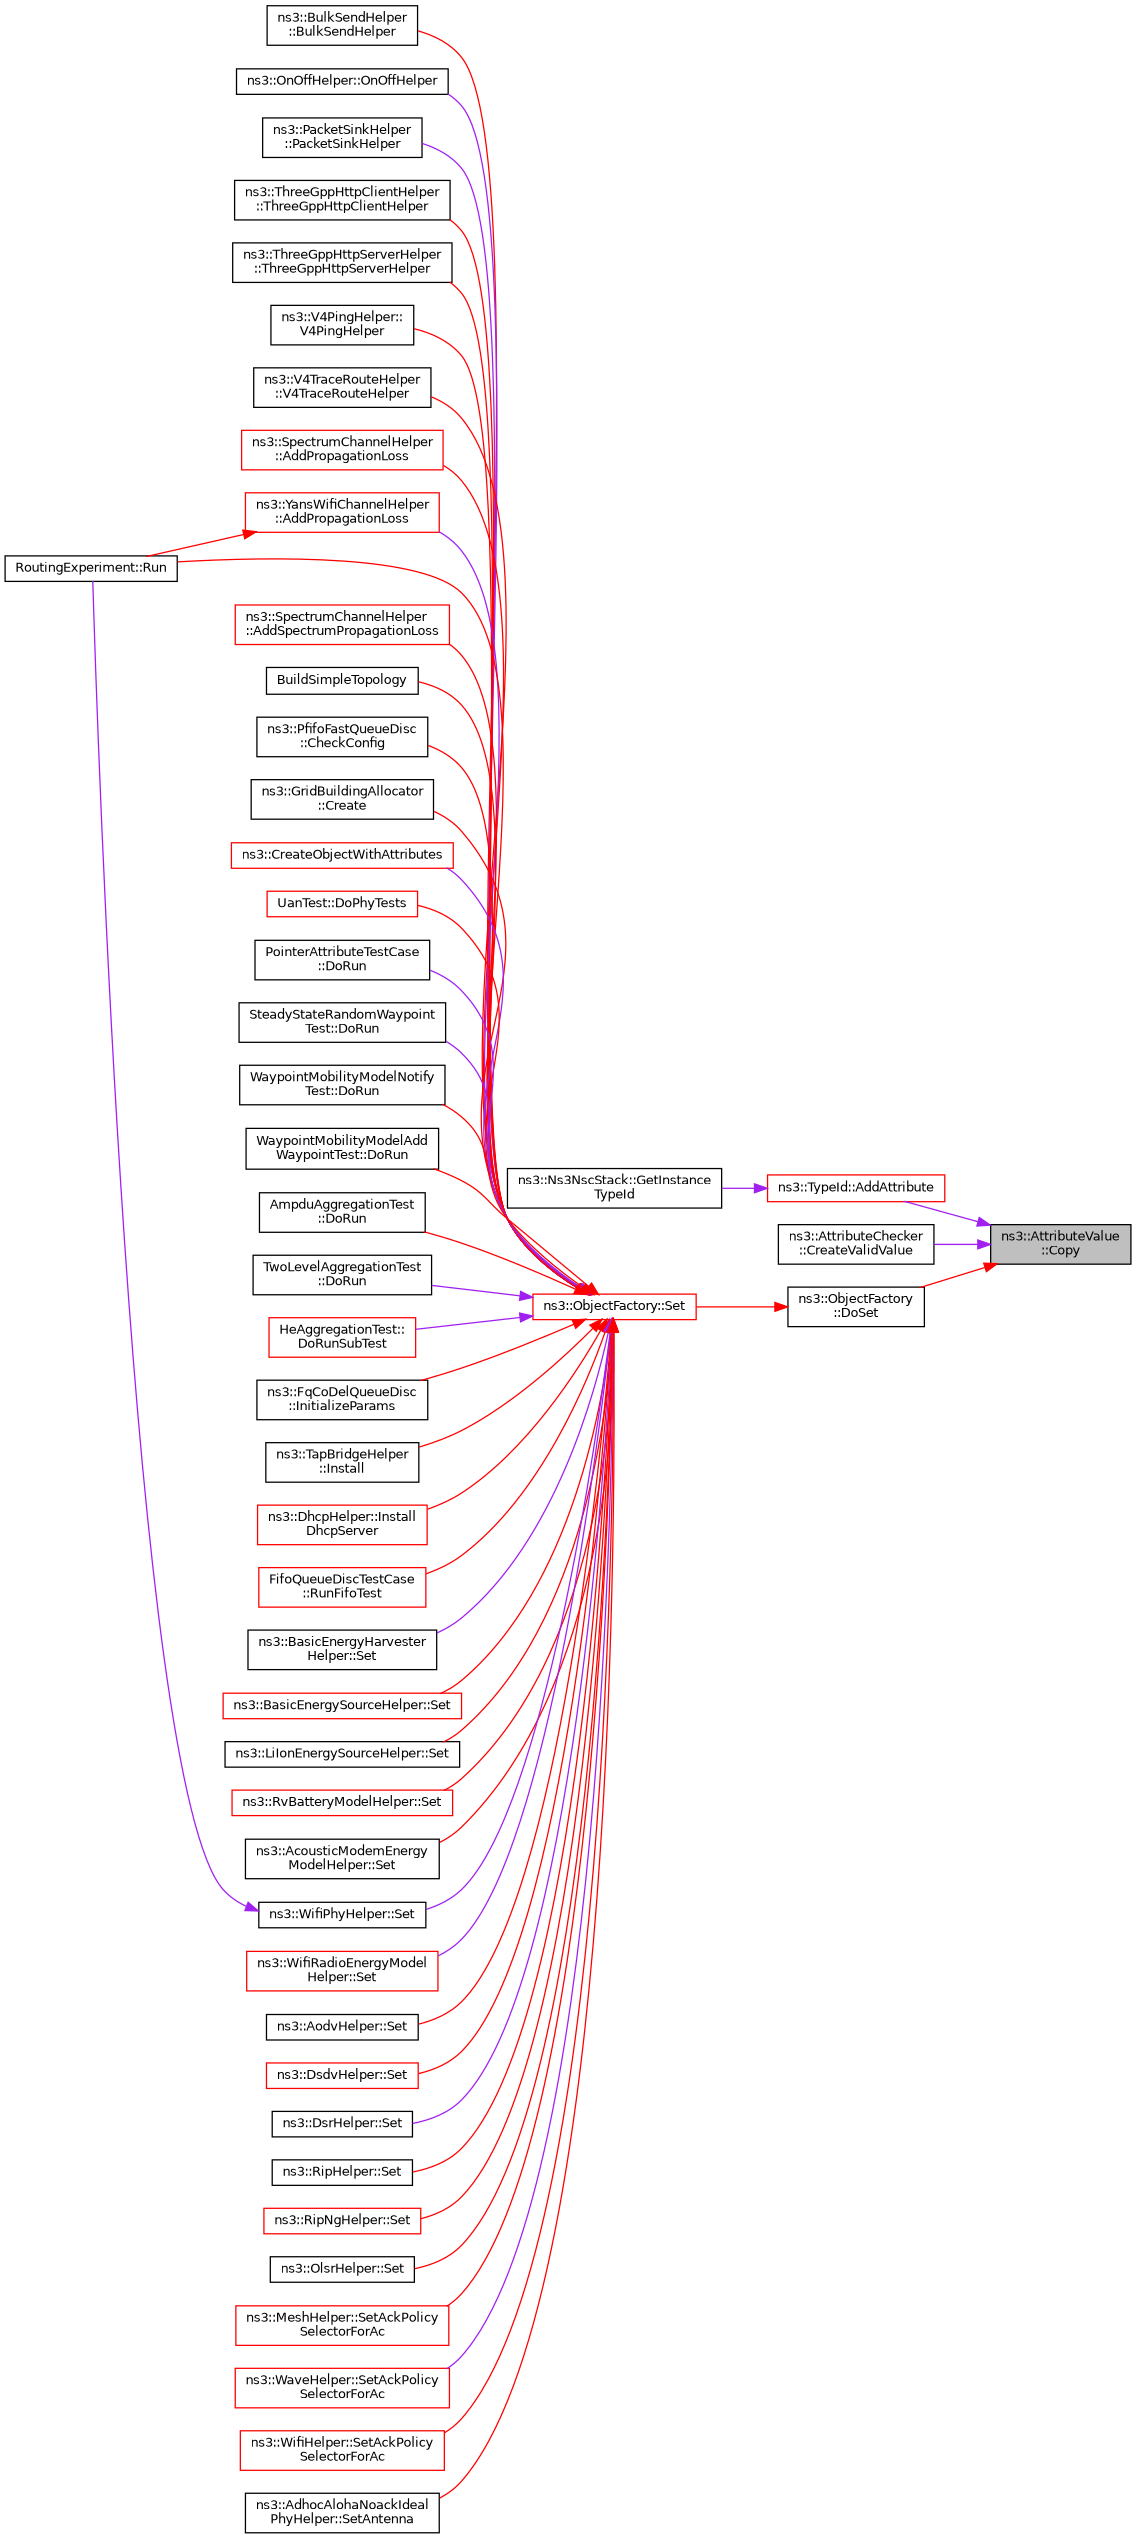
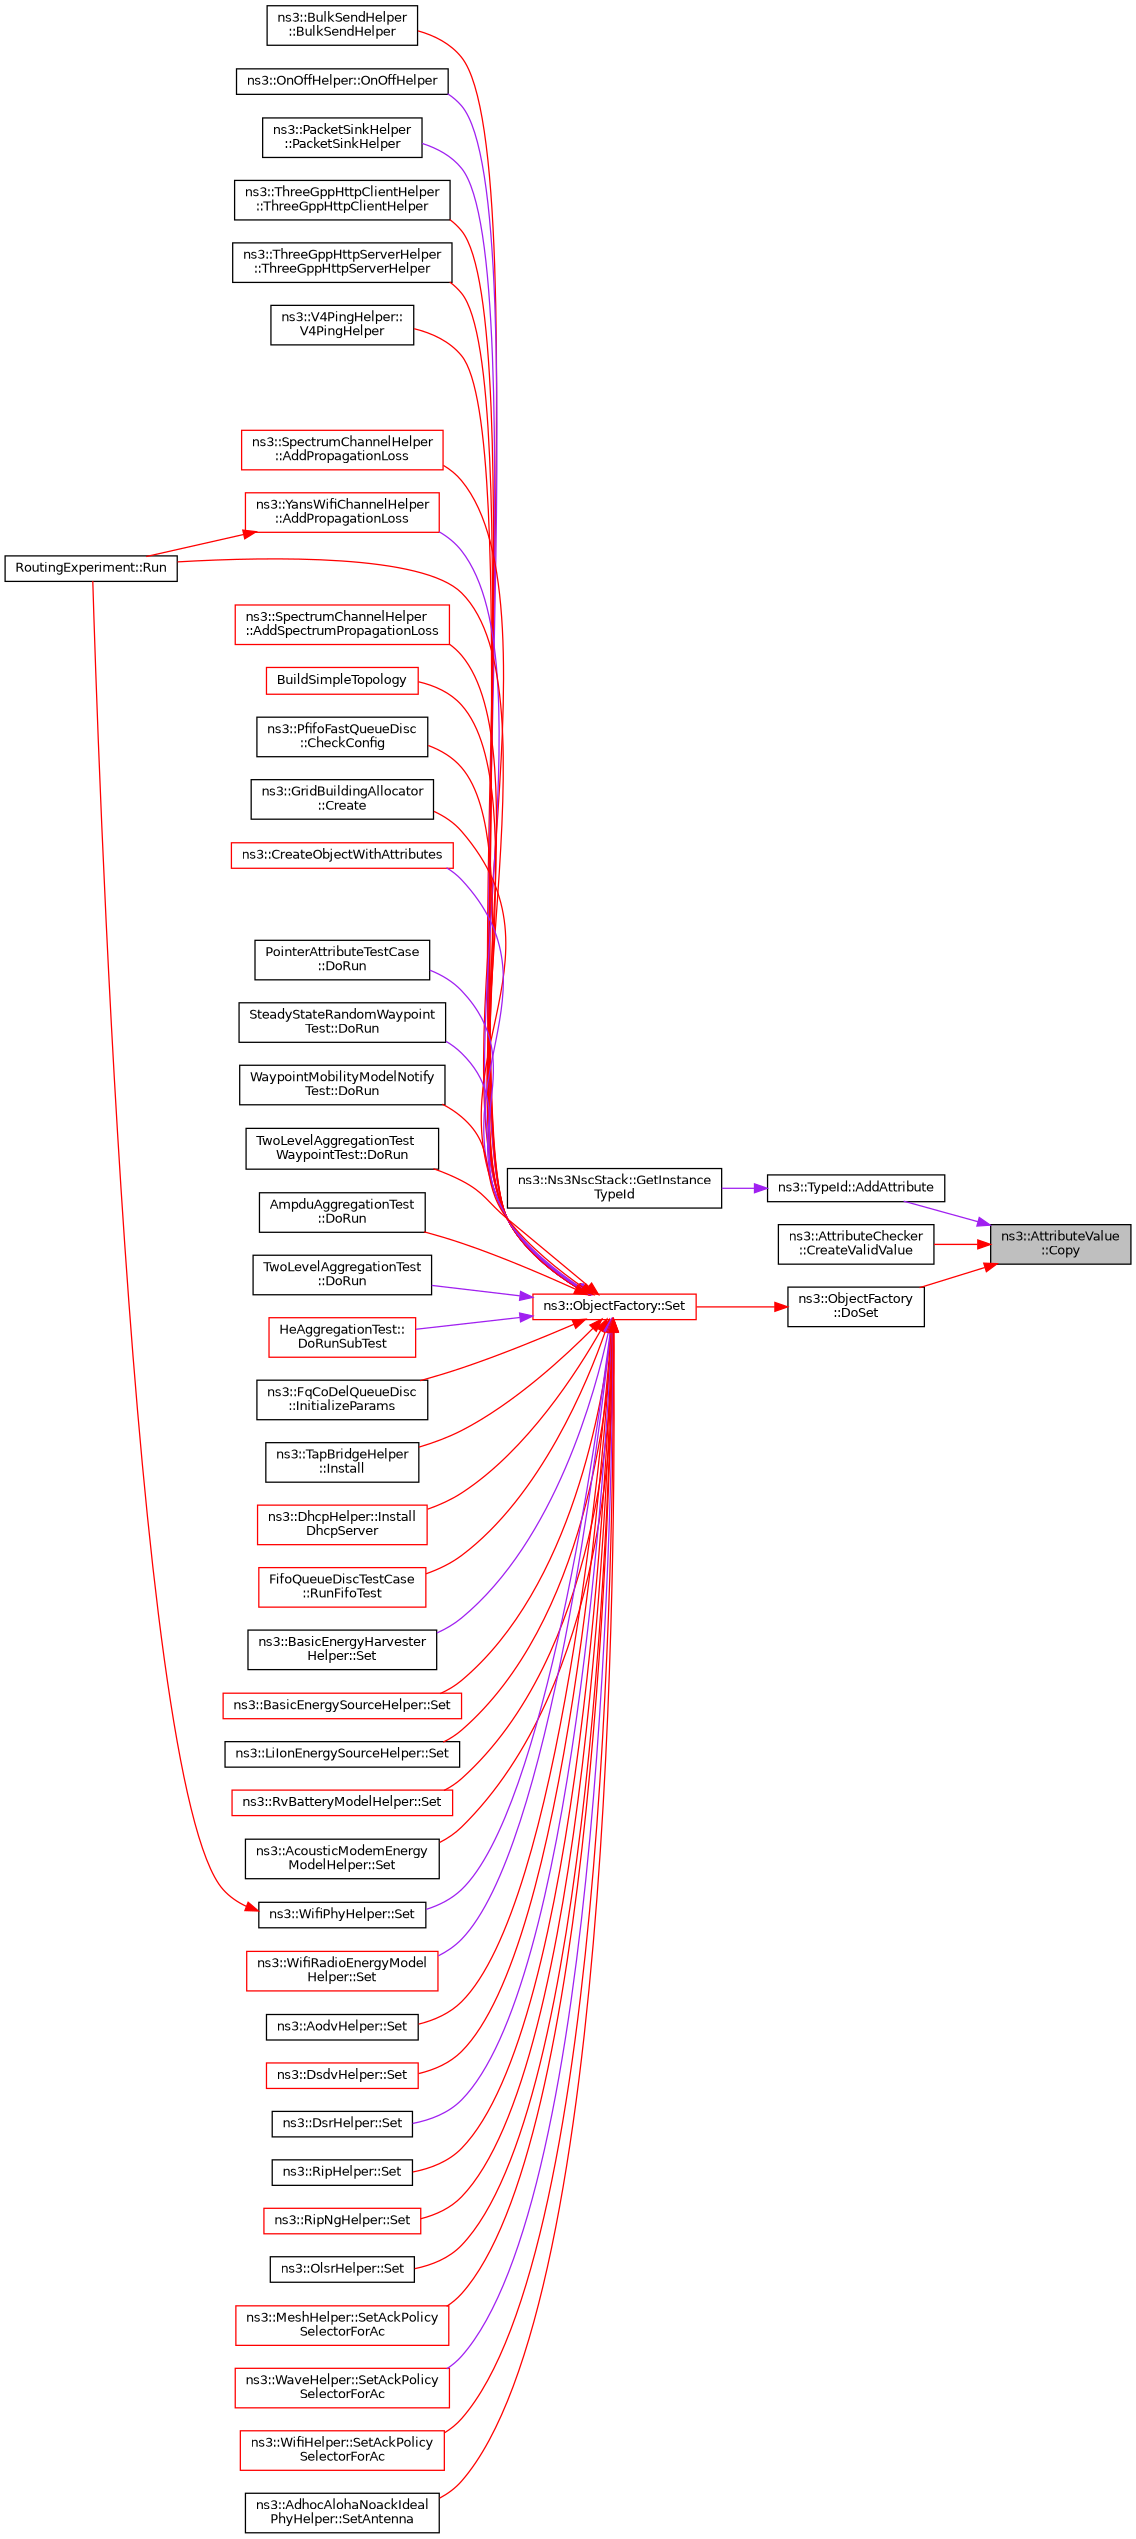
(342, 388) -> none
(342, 681) -> (342, 681)
(342, 904) -> none
(342, 1149) -> (342, 1149)
(856, 1188) -> (856, 1188)
(956, 1244) -> (956, 1244)
(126, 1254) -> (126, 1254)
